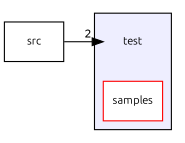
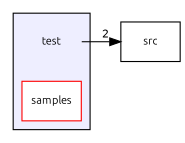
(78, 42) -> (97, 42)
